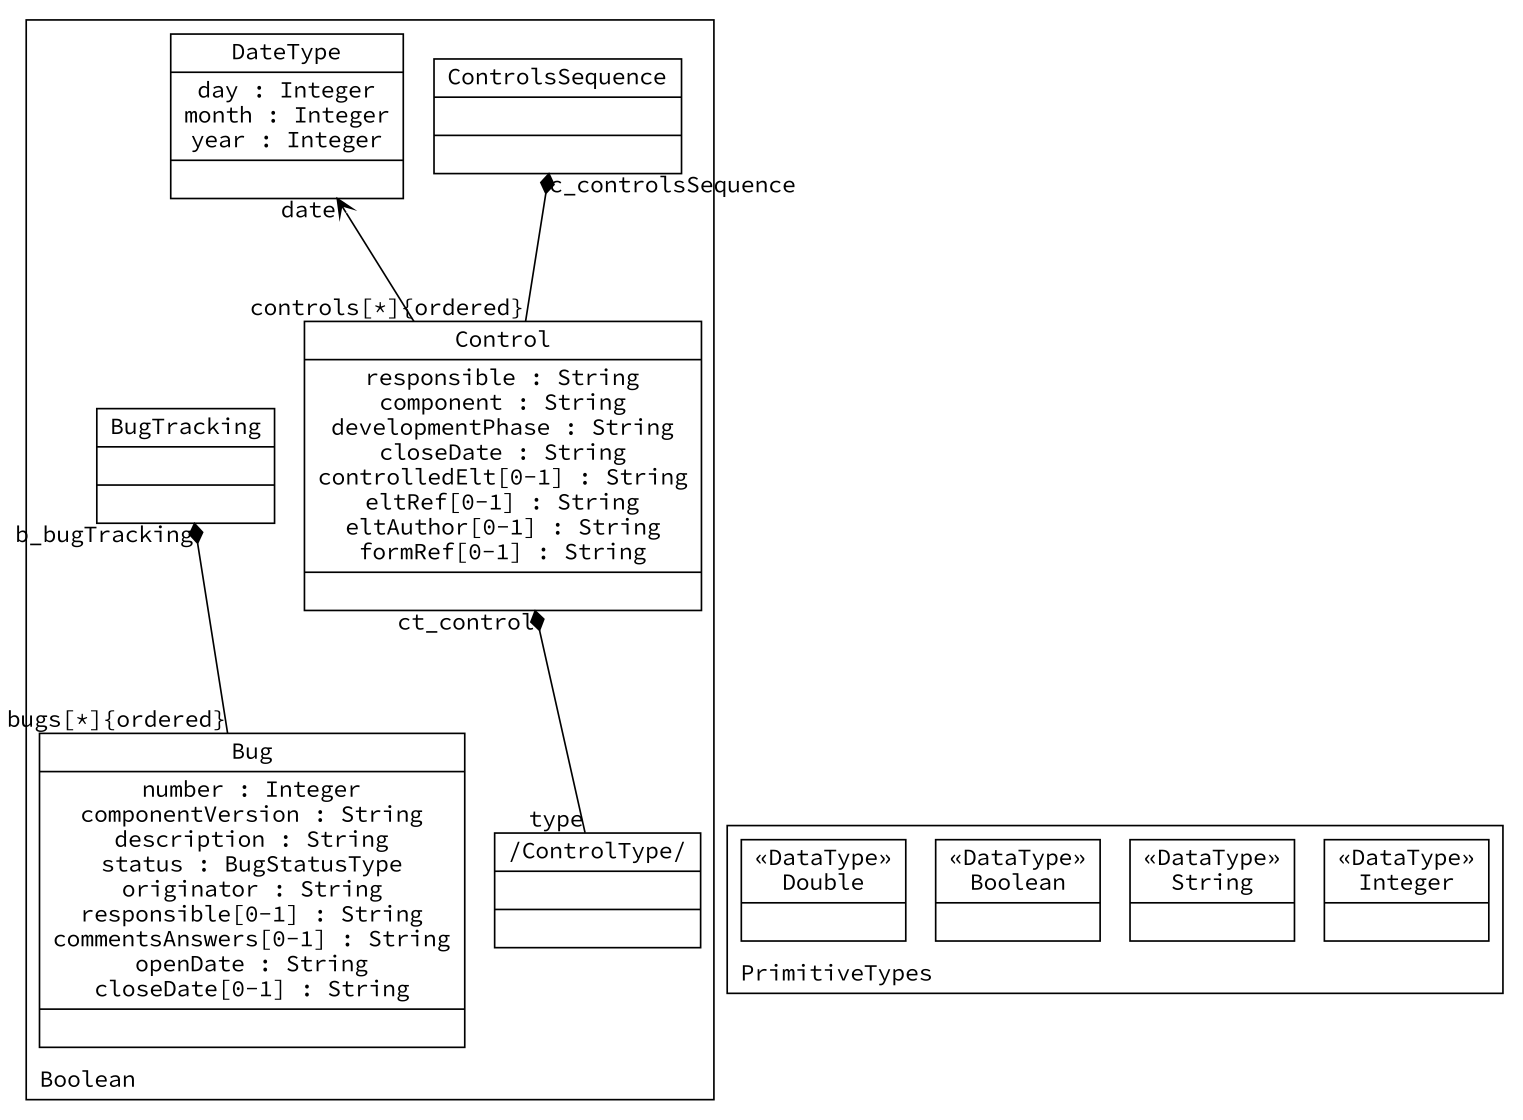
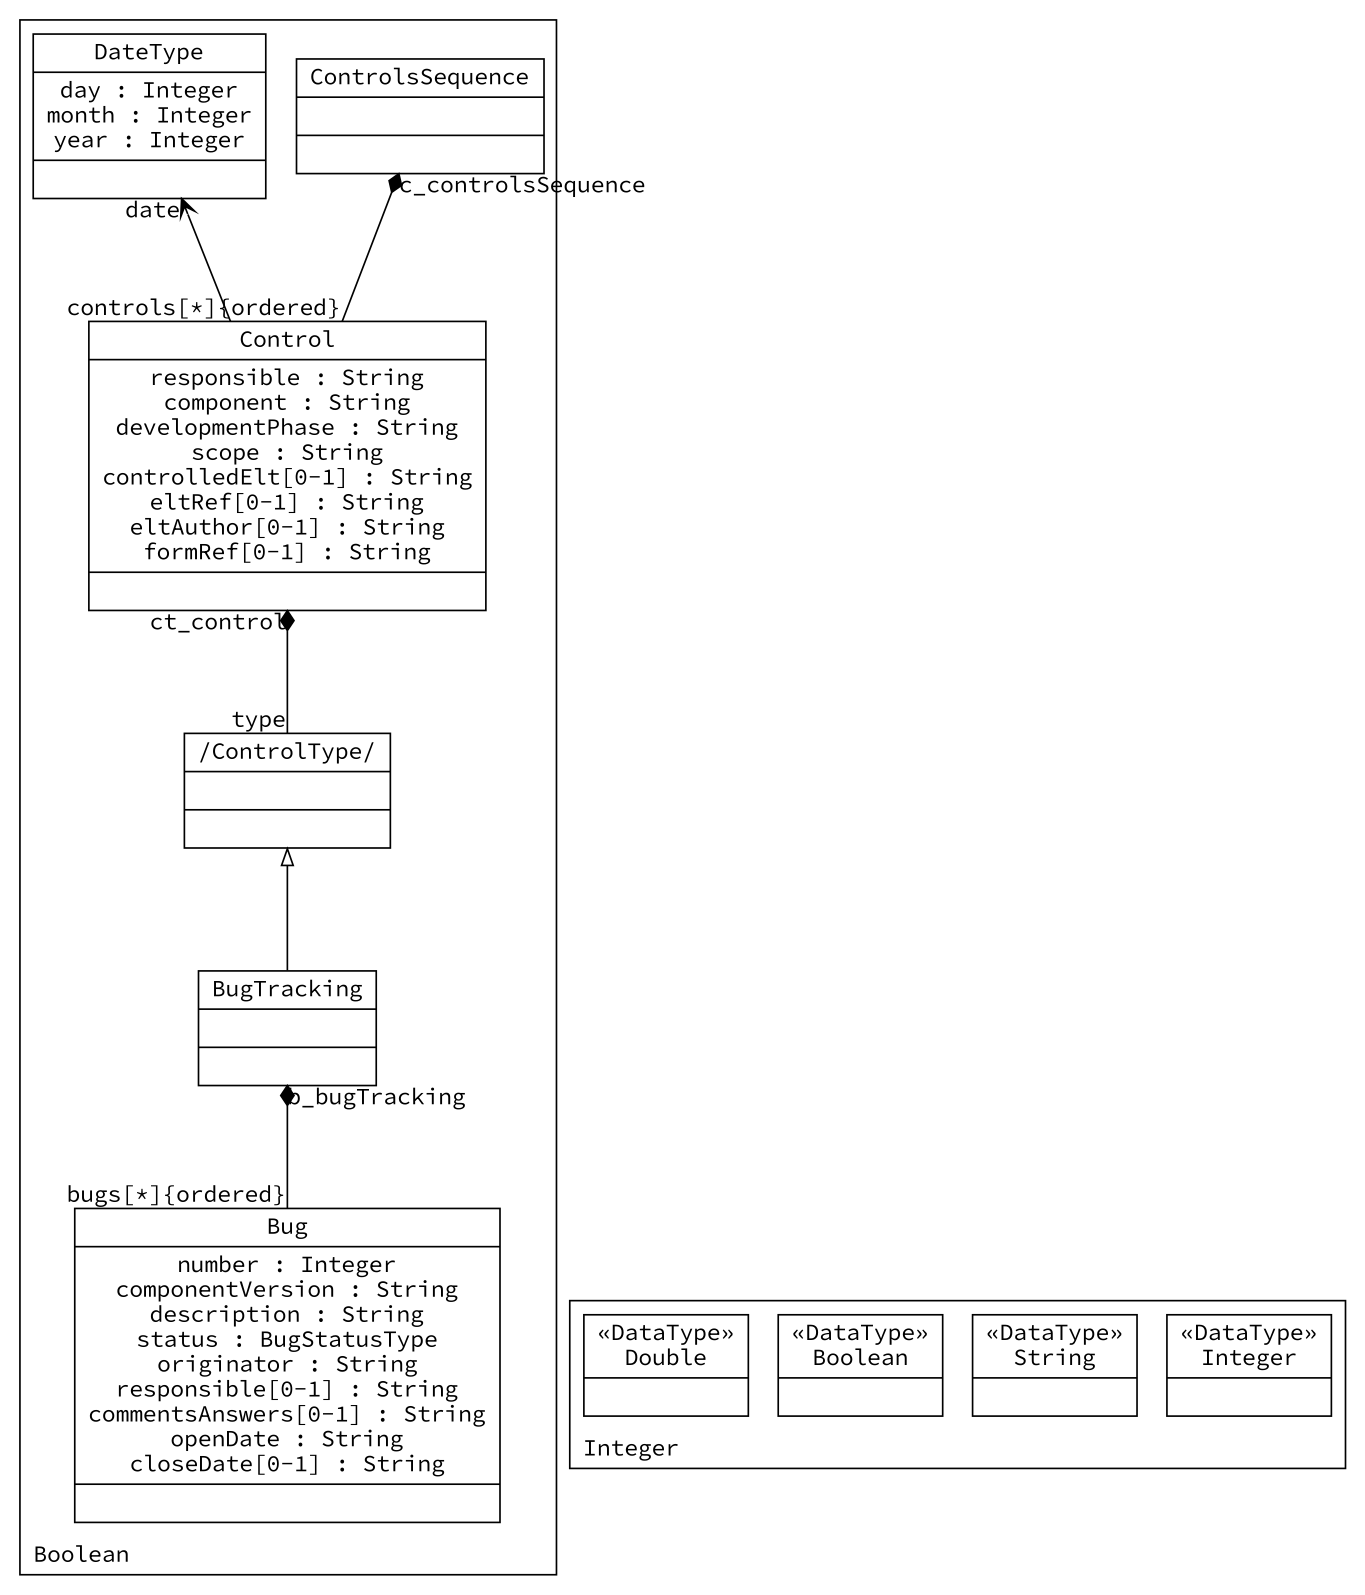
(503, 453) -> (287, 453)
none -> (287, 918)
(837, 974) -> (631, 1449)
